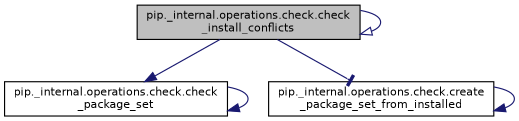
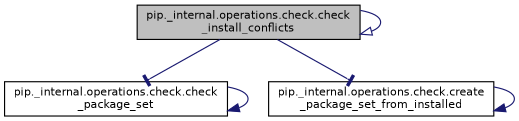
(187, 58) -> (185, 59)
